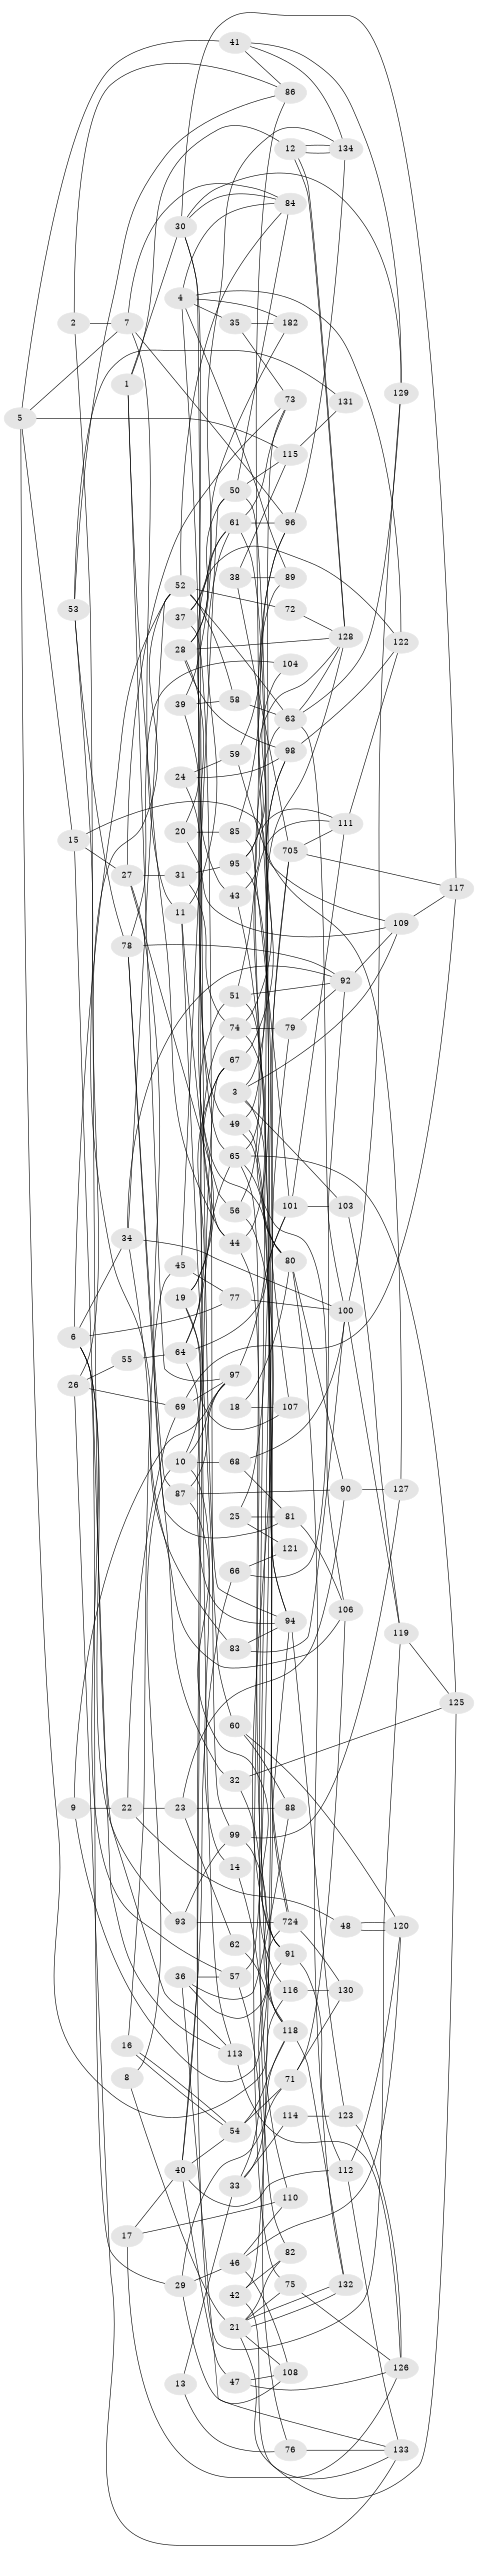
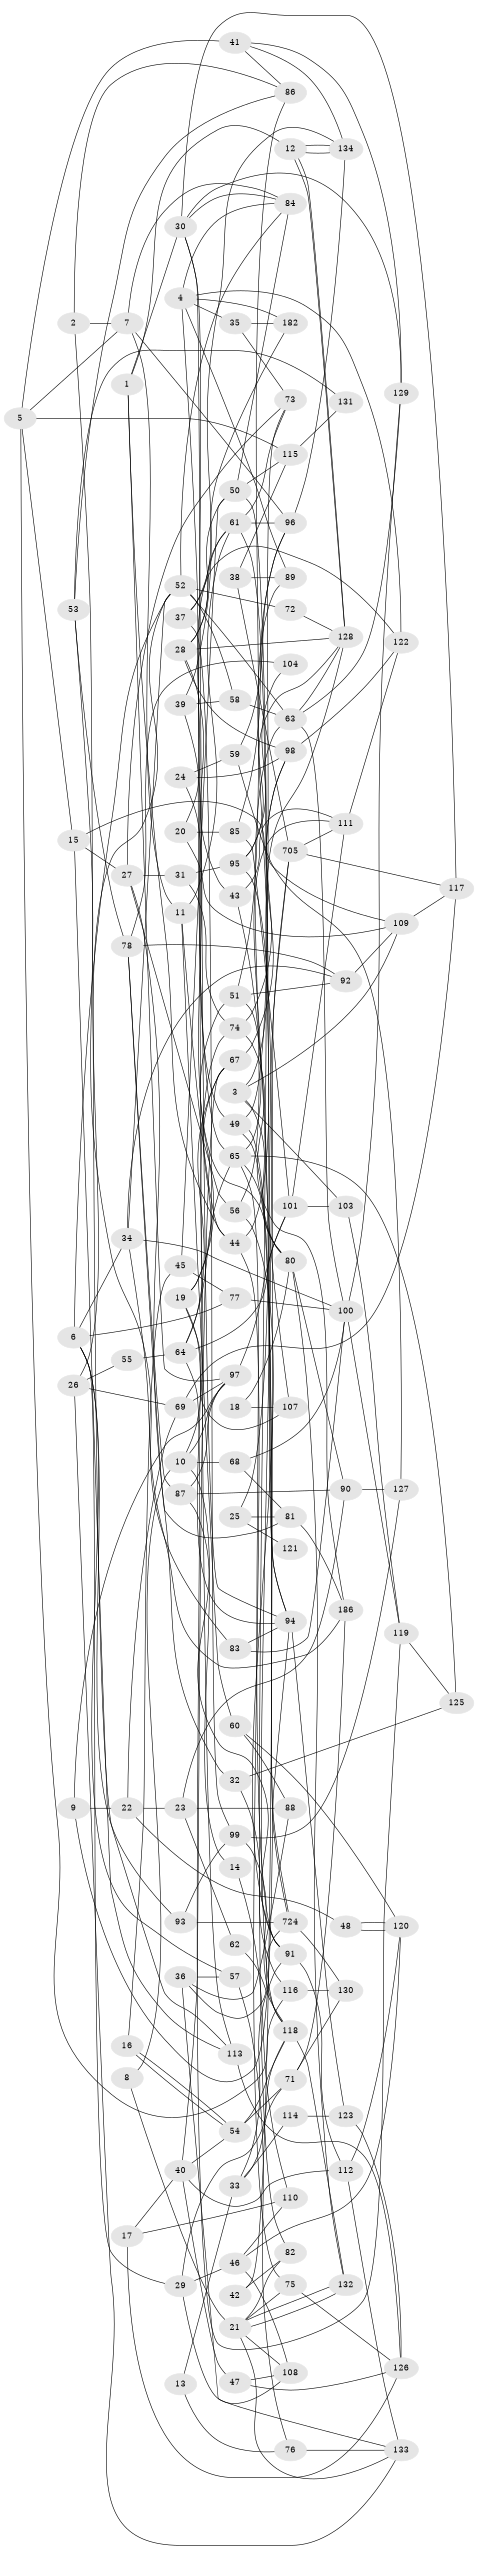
(291, 1028) -> none
(235, 1572) -> none
(346, 1610) -> (346, 1610)
(442, 2256) -> none
